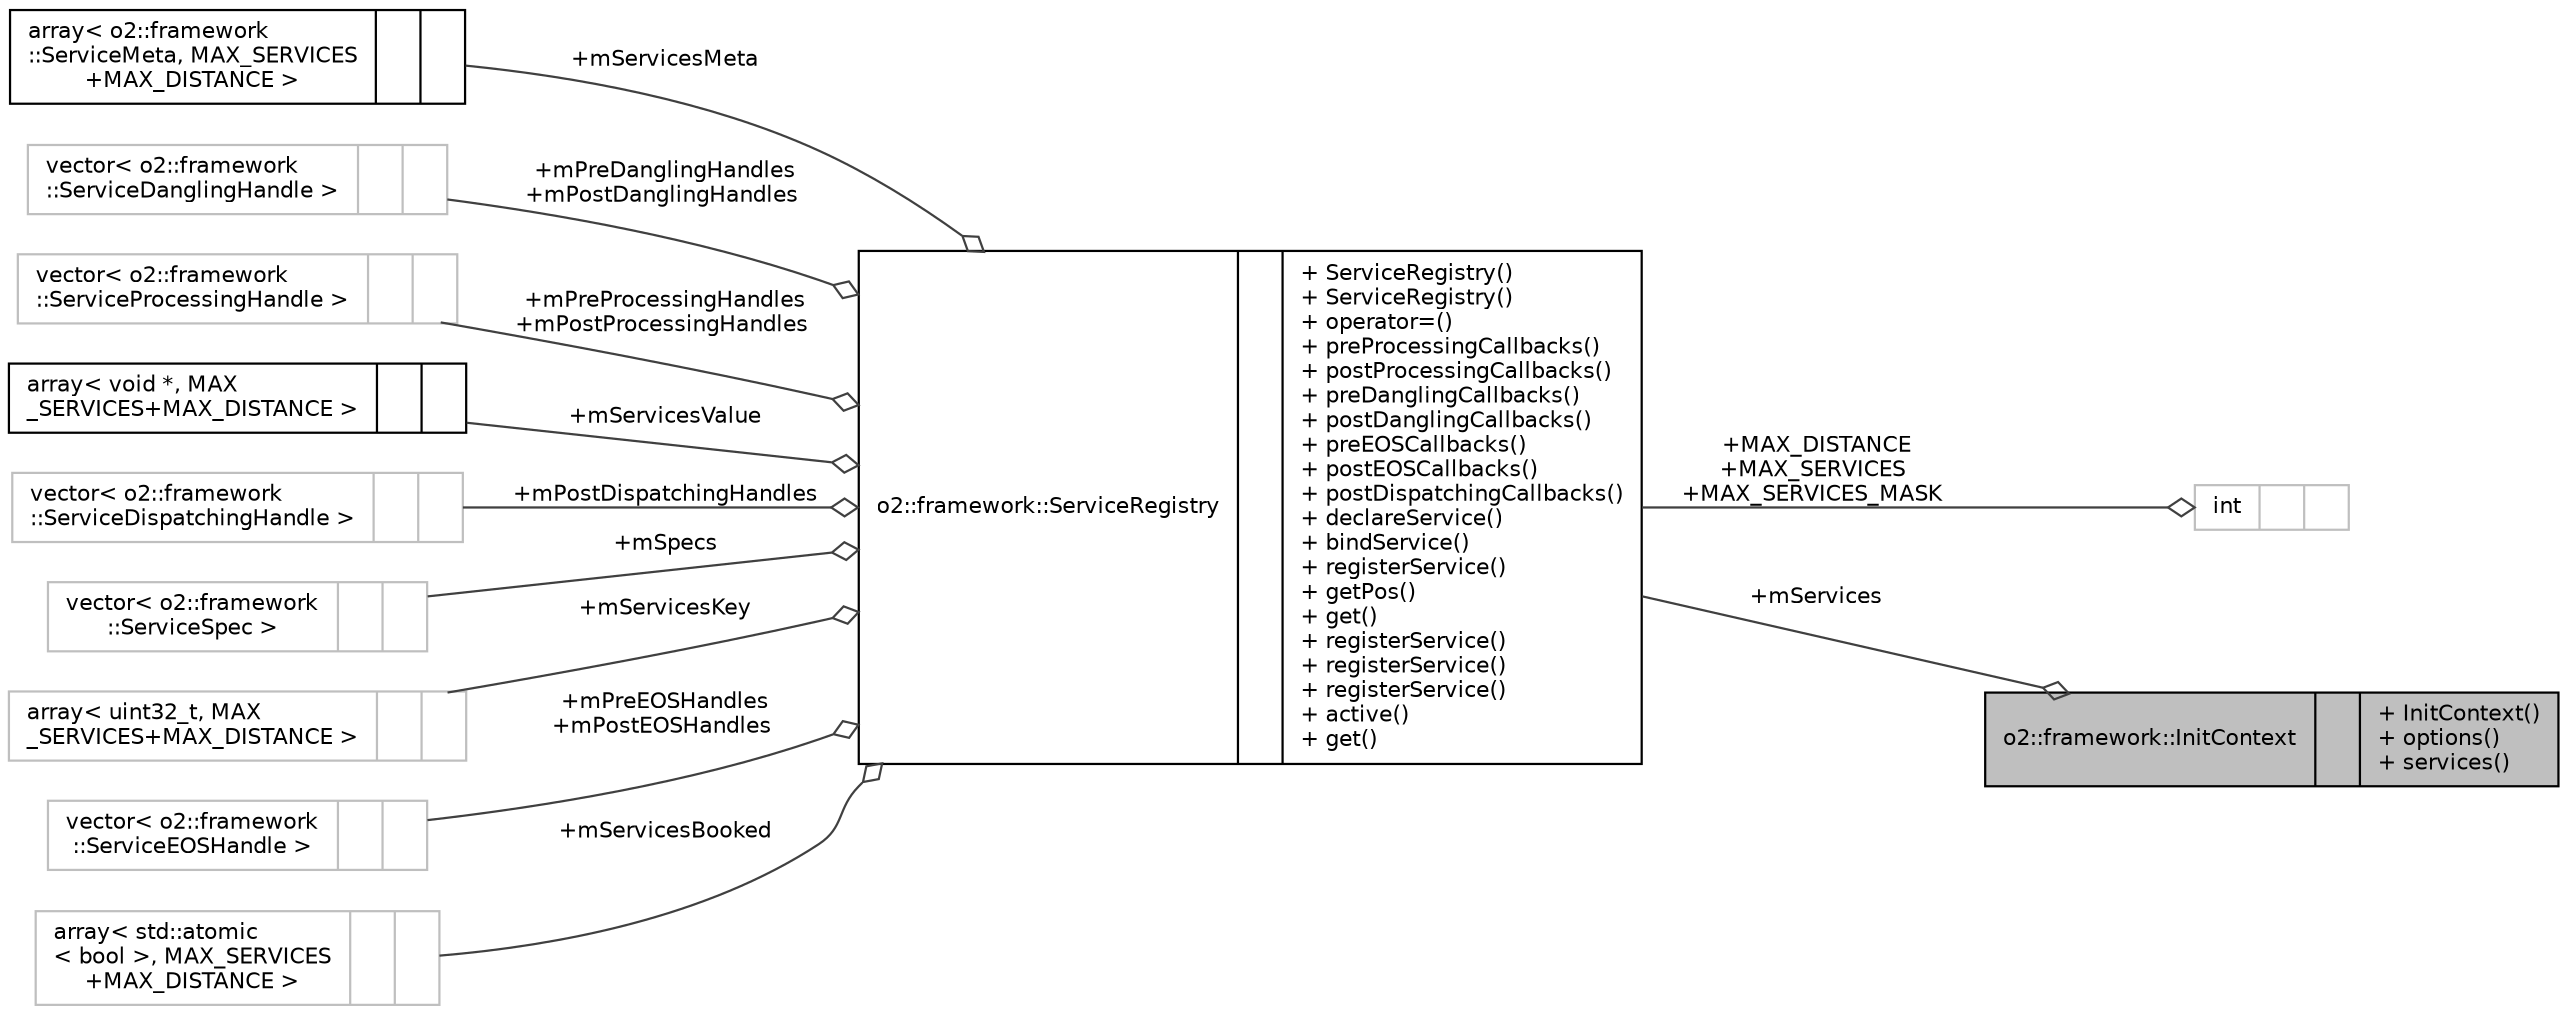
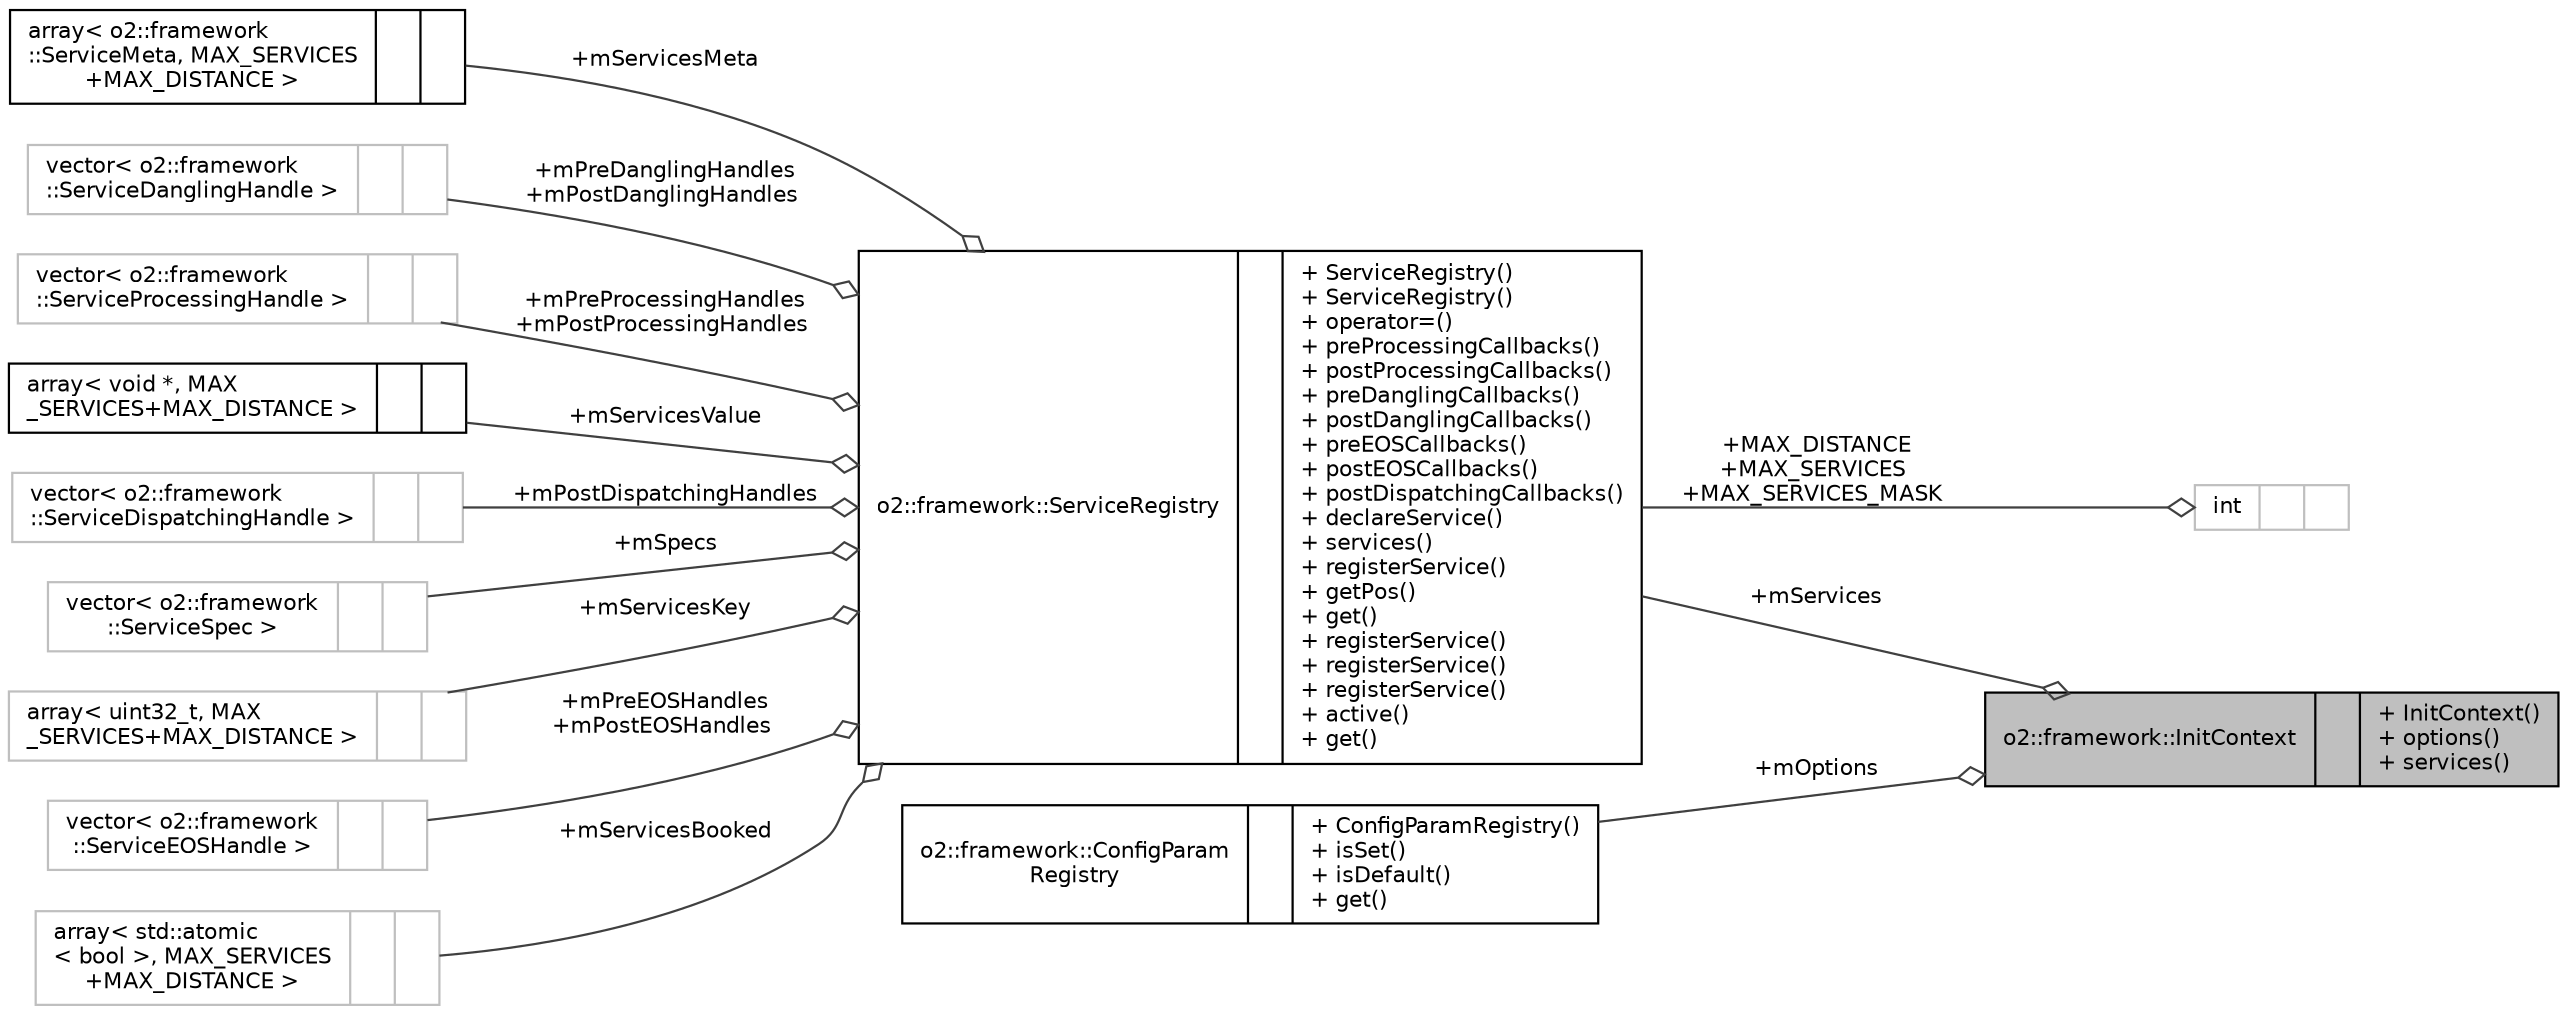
(1385, 543) -> (1367, 543)
none -> (1250, 864)
